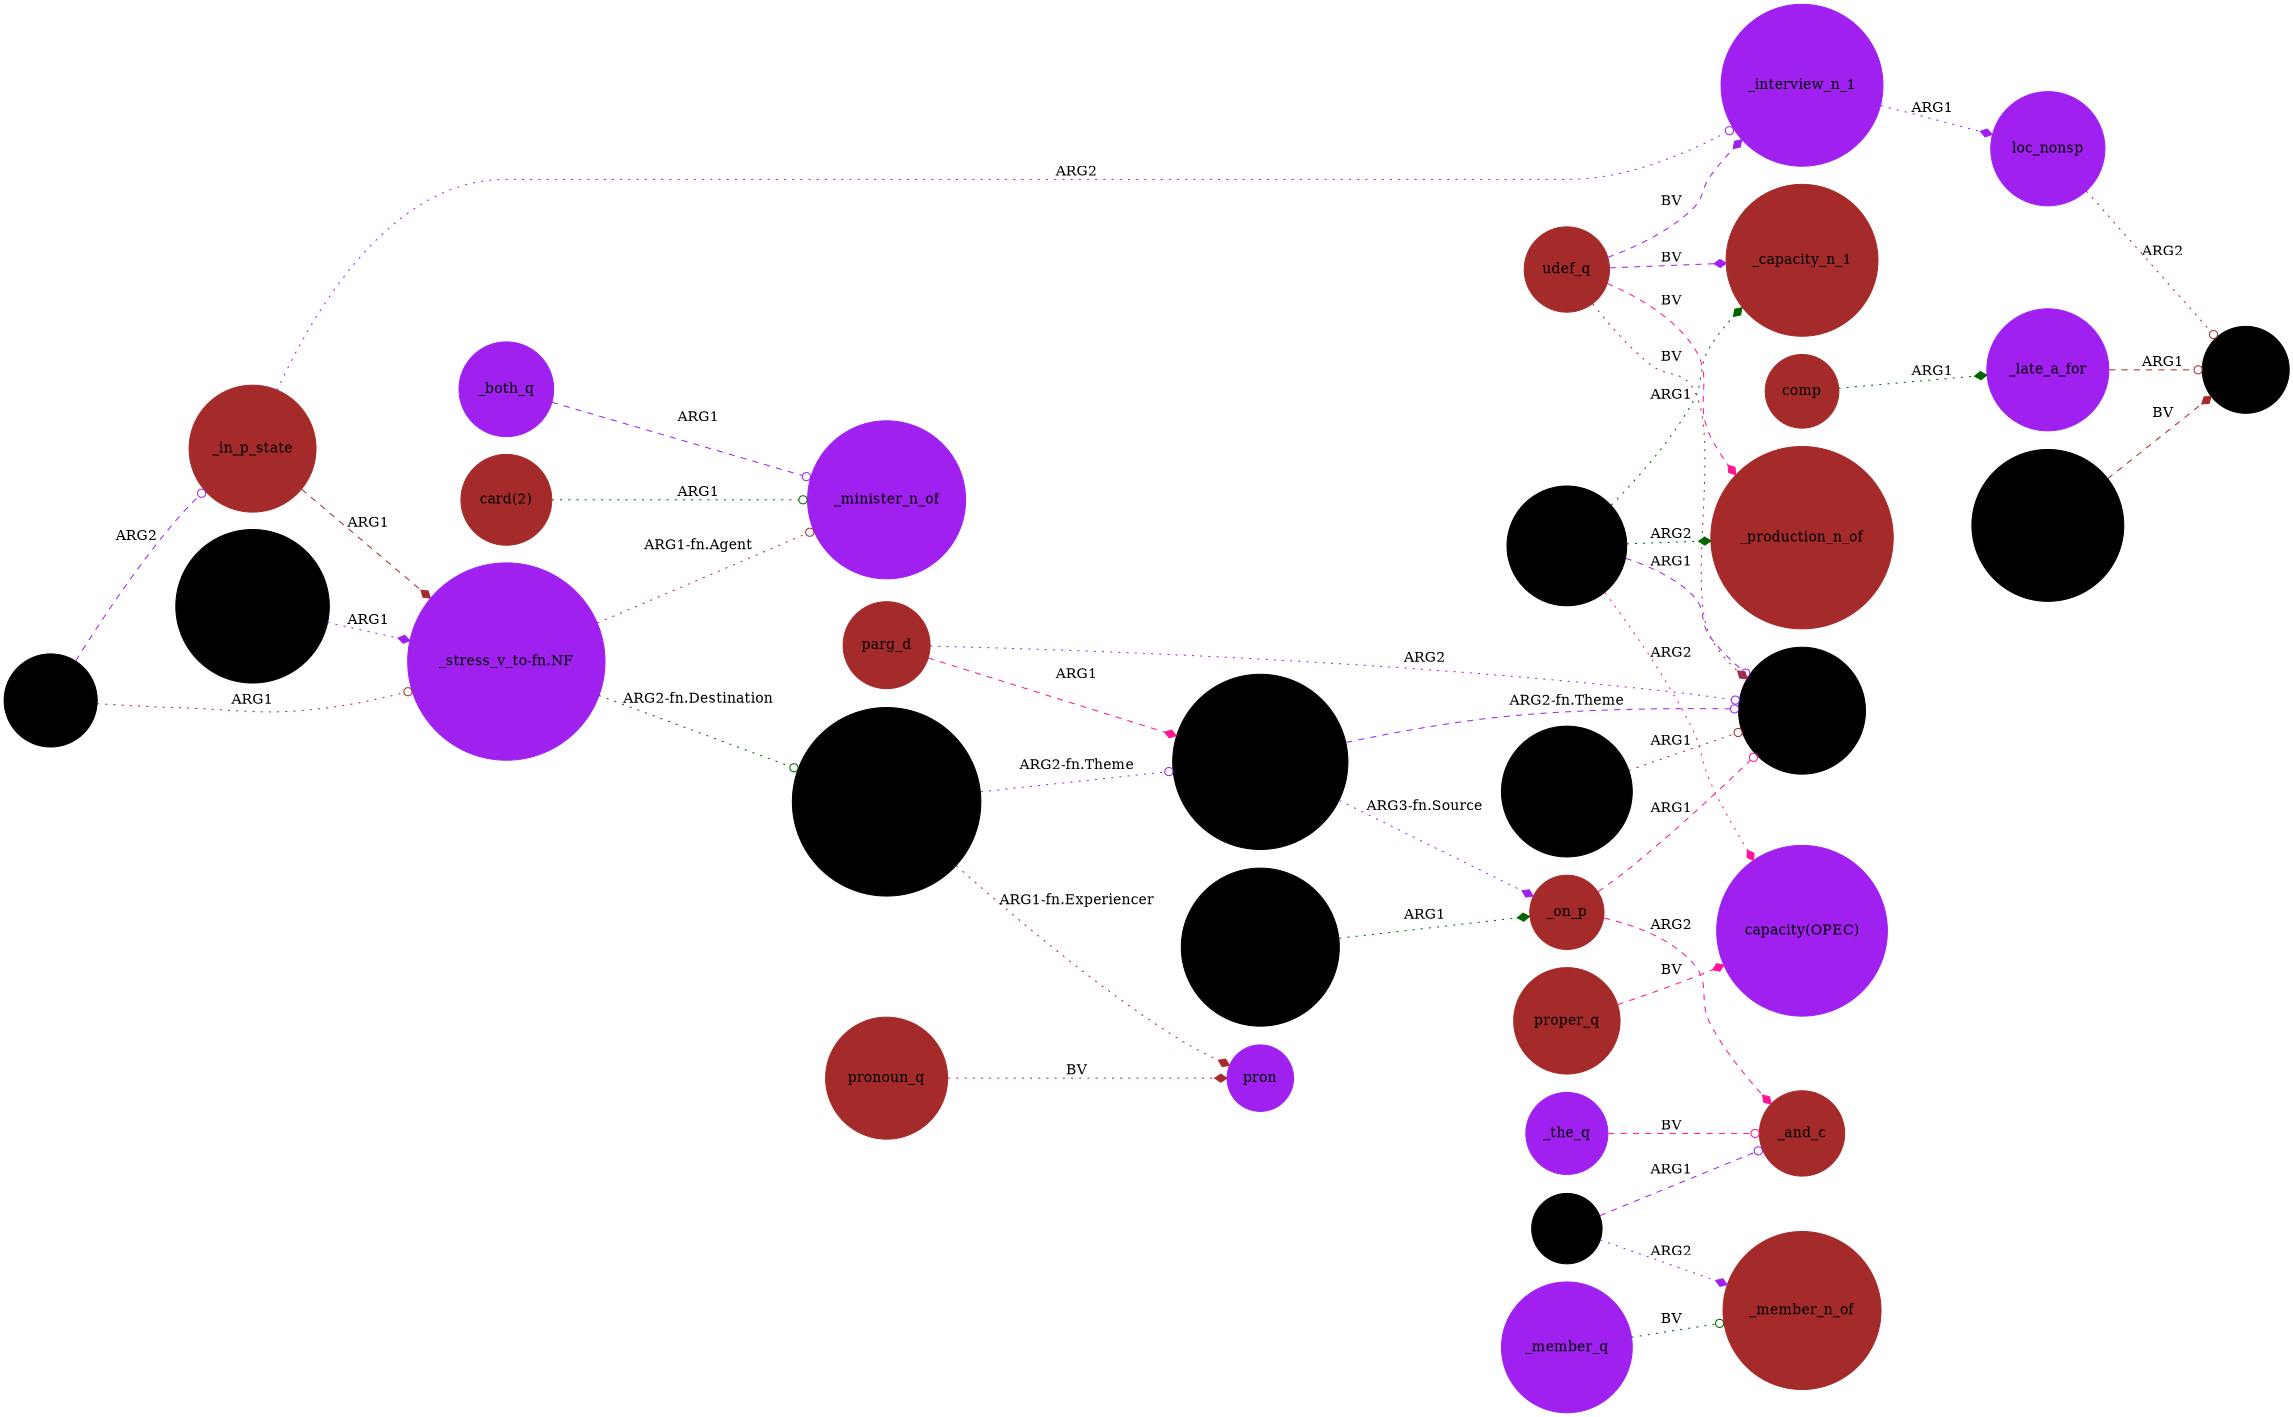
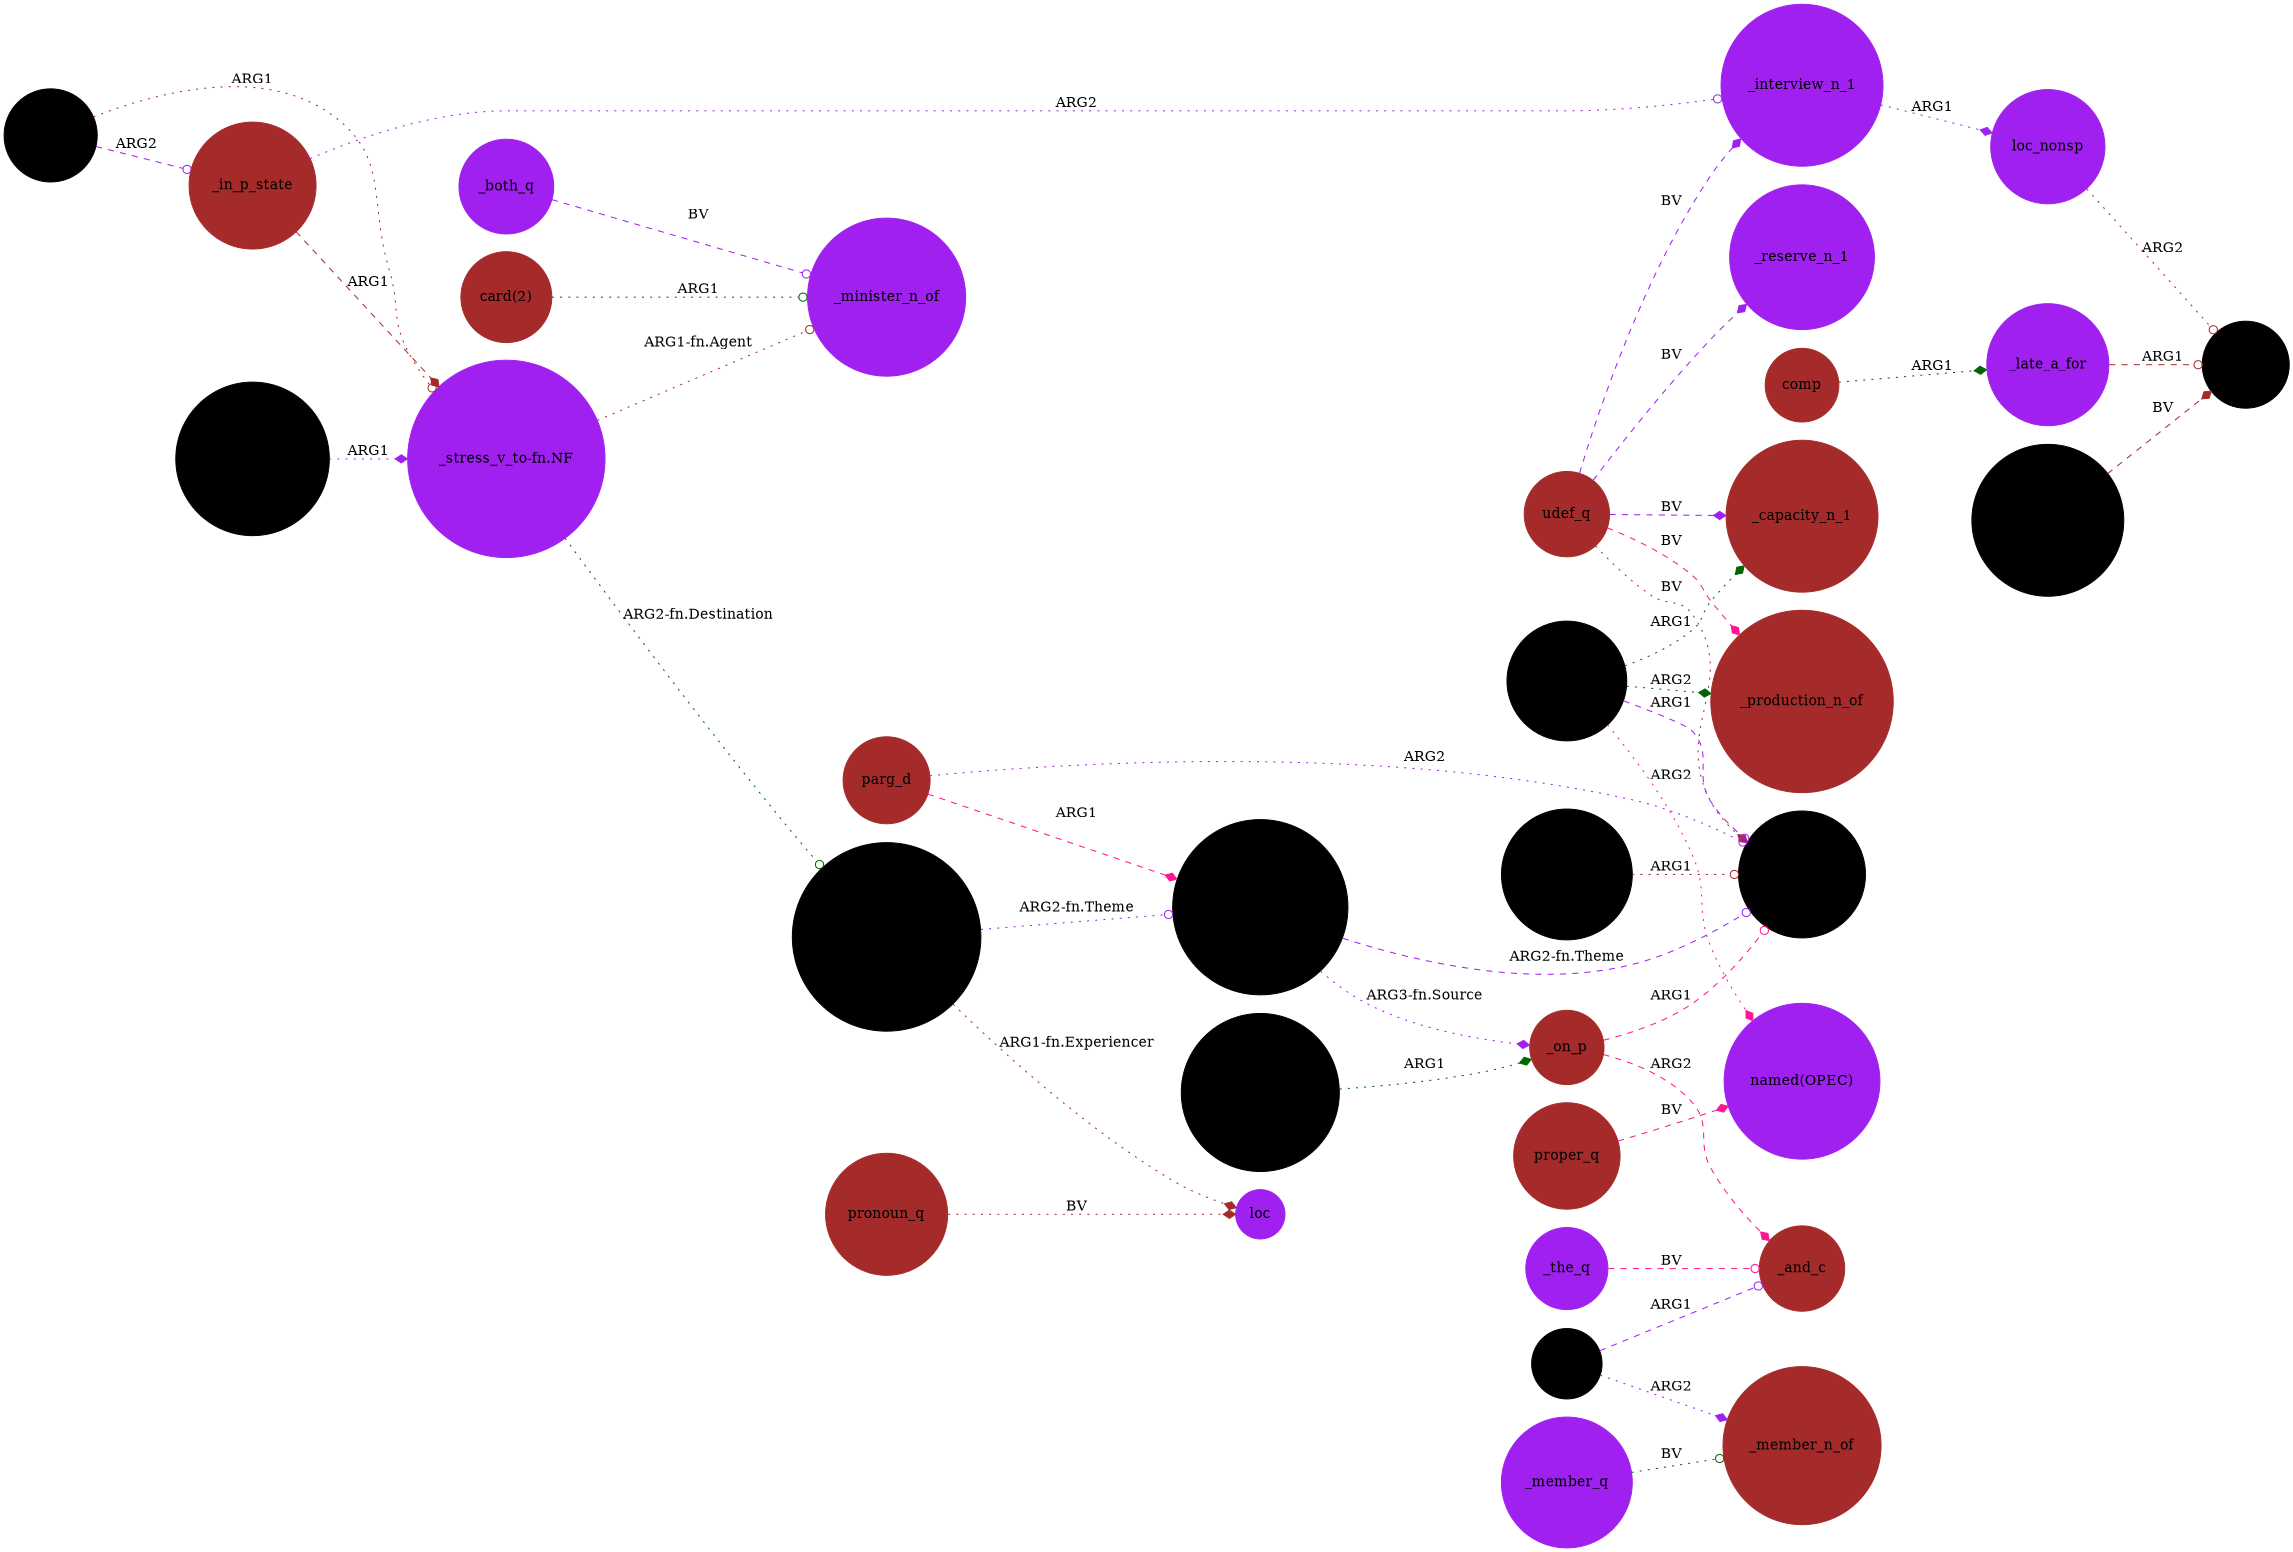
none -> (1802, 257)
(698, 417) -> (698, 215)
(1802, 931) -> (1802, 1081)
(1260, 1078) -> (1260, 1214)
